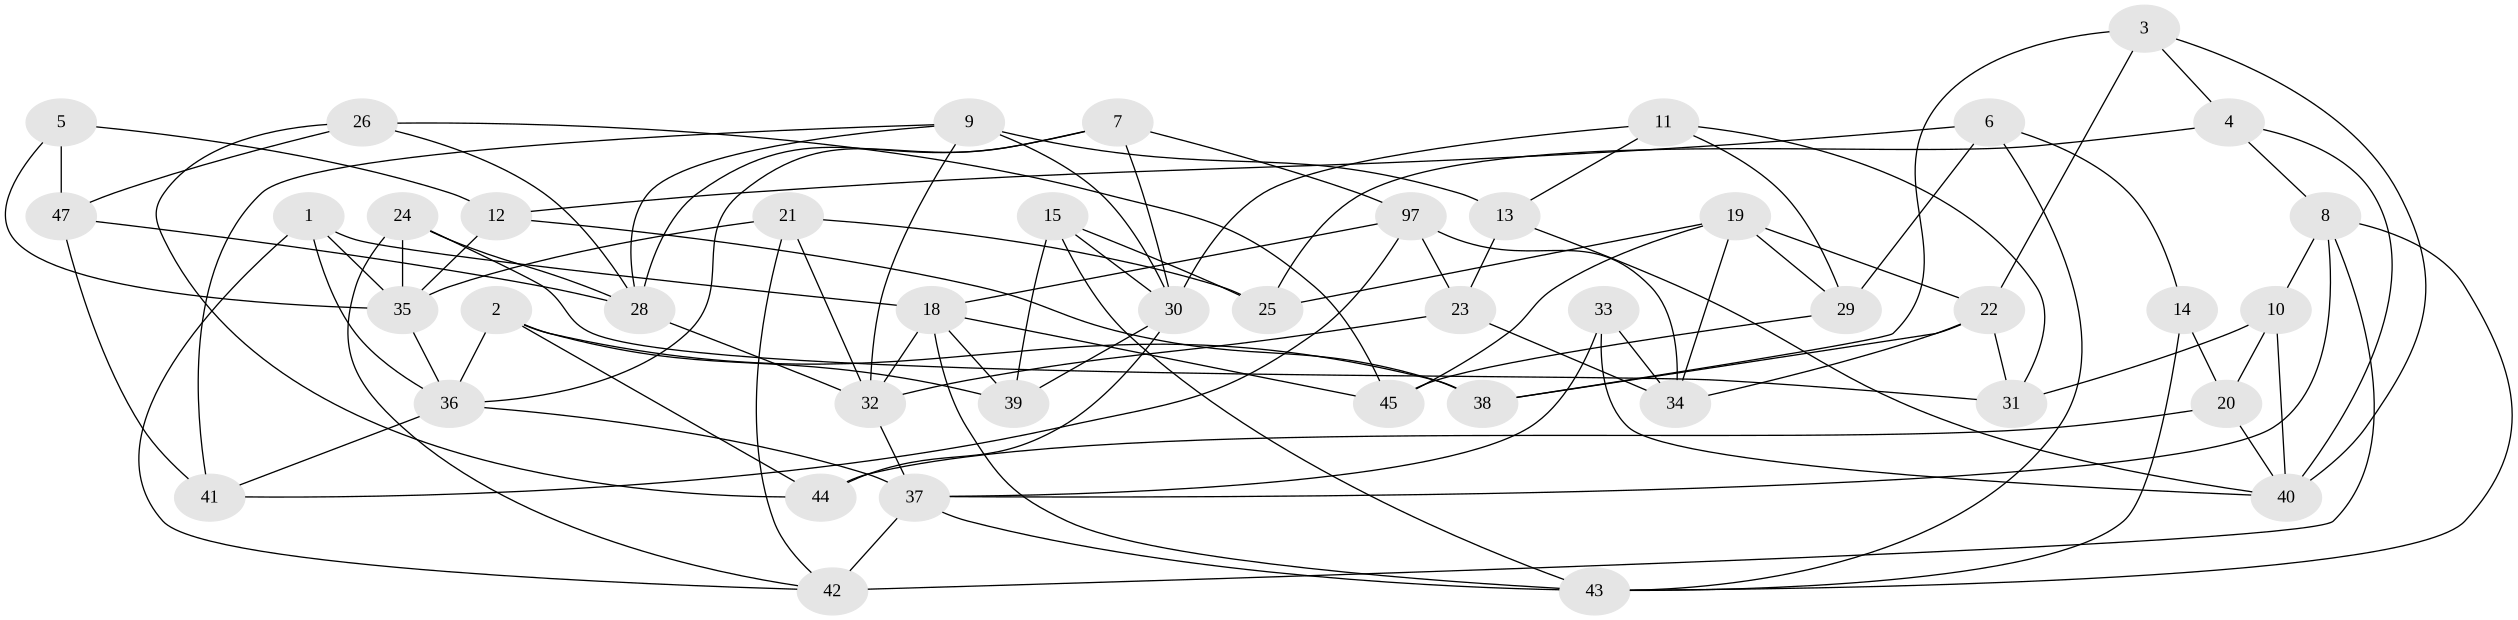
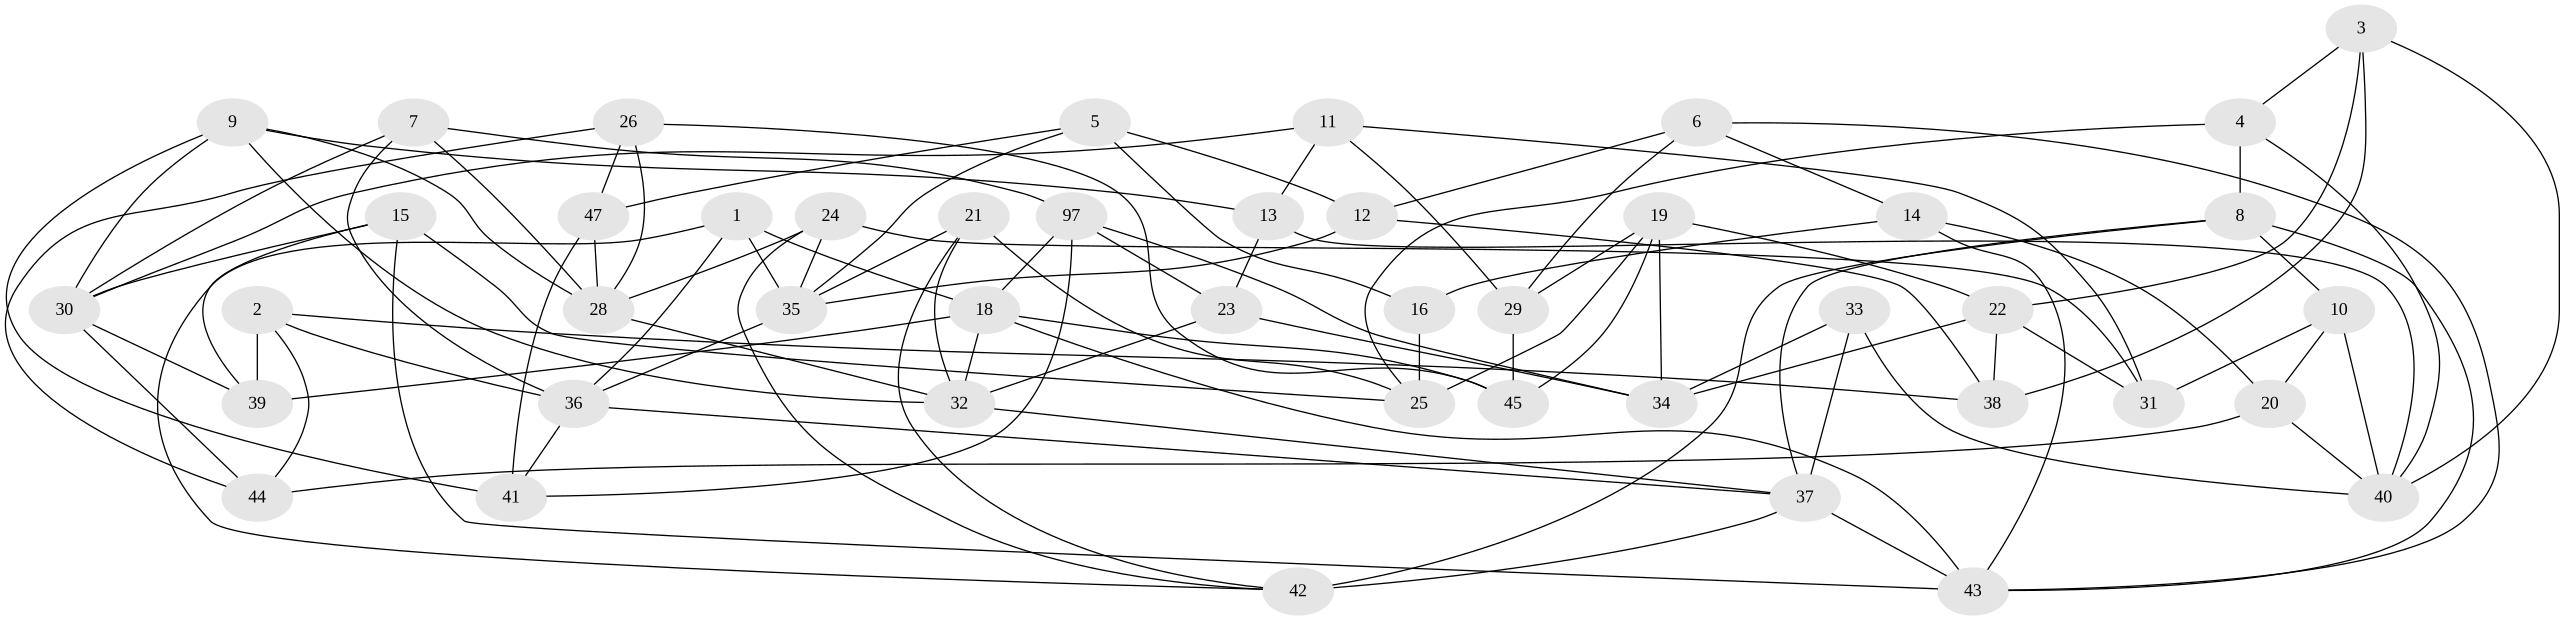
none -> (1419, 310)
